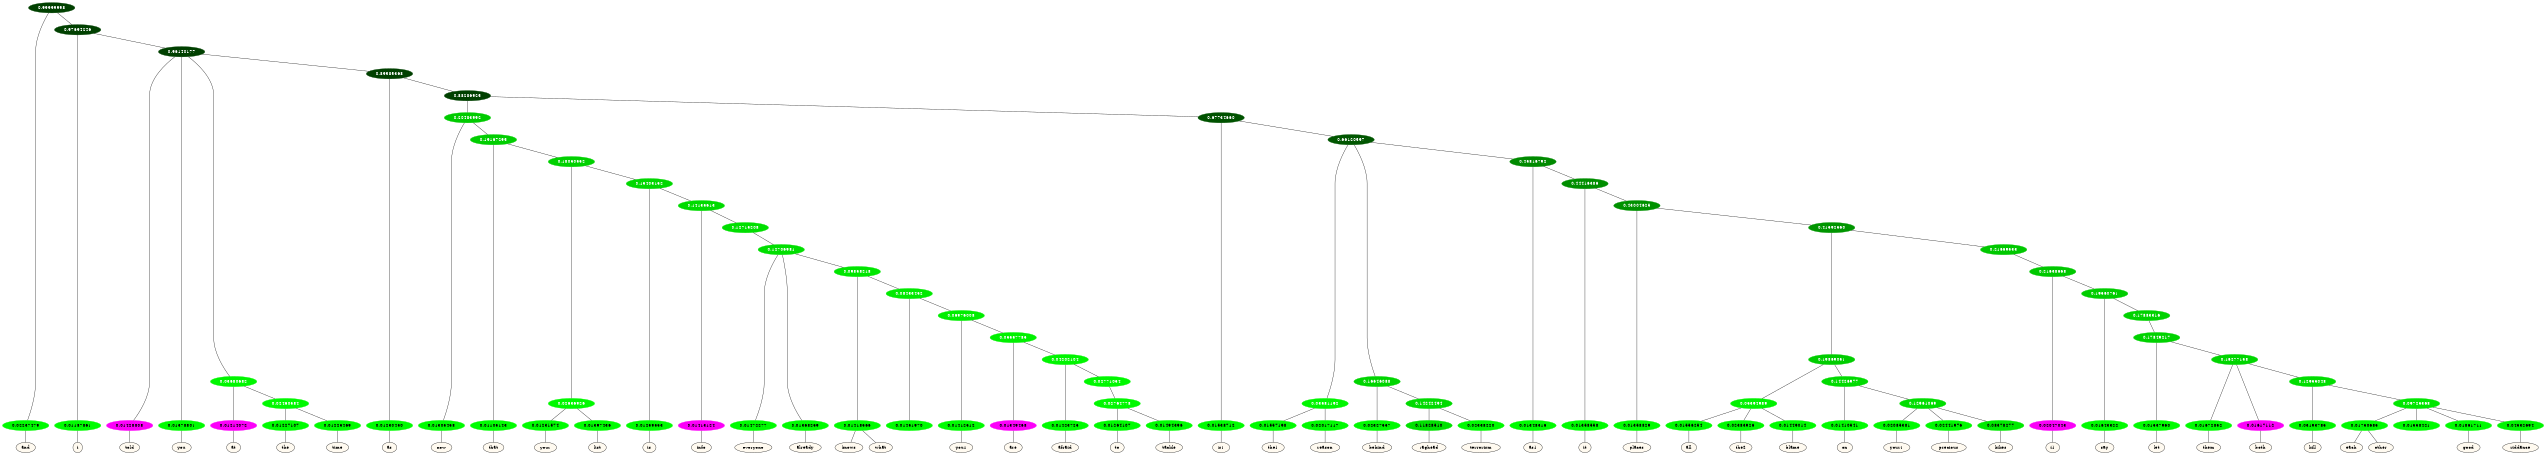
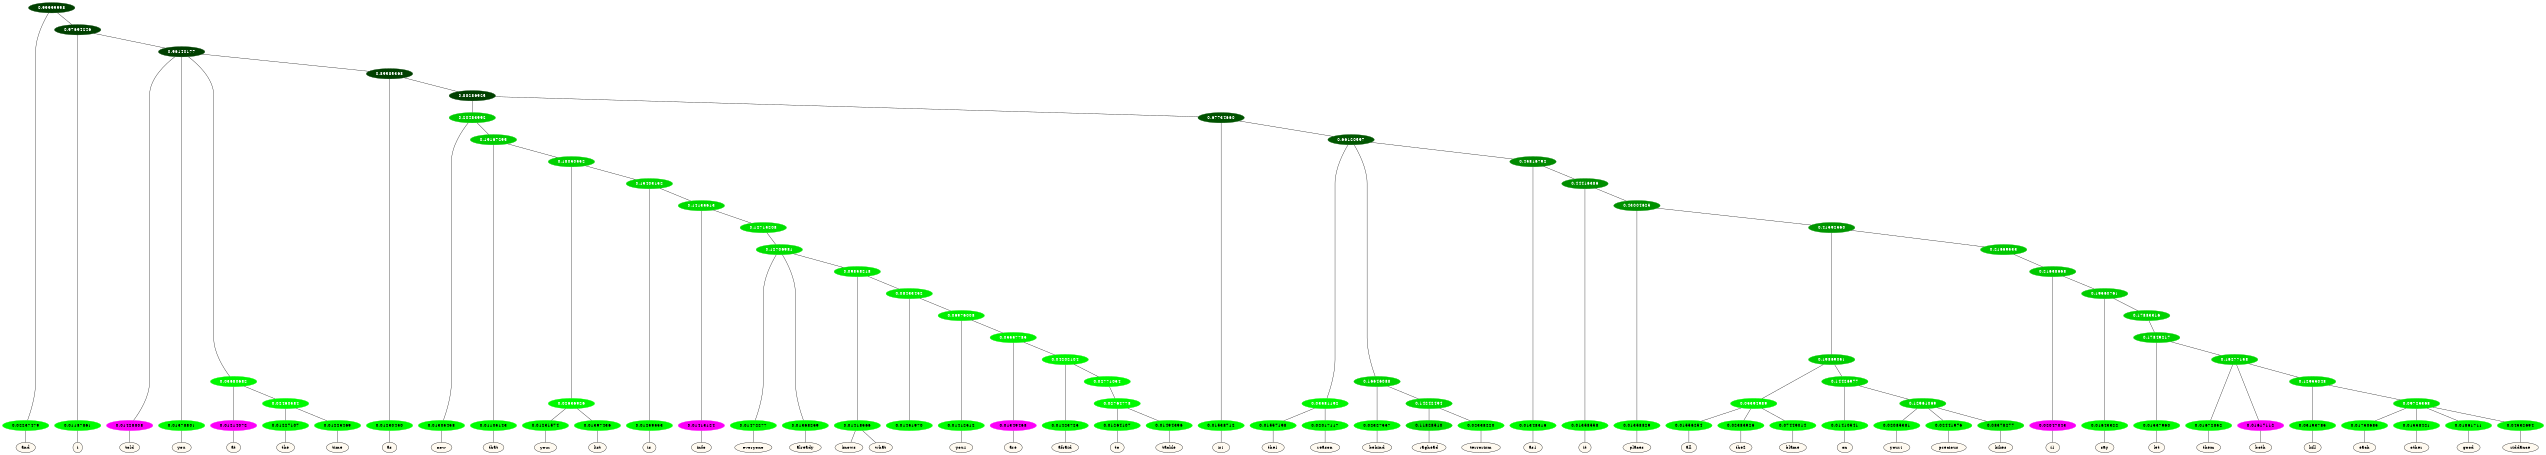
(1793, 426) -> (1793, 426)
(2373, 437) -> (2417, 437)
